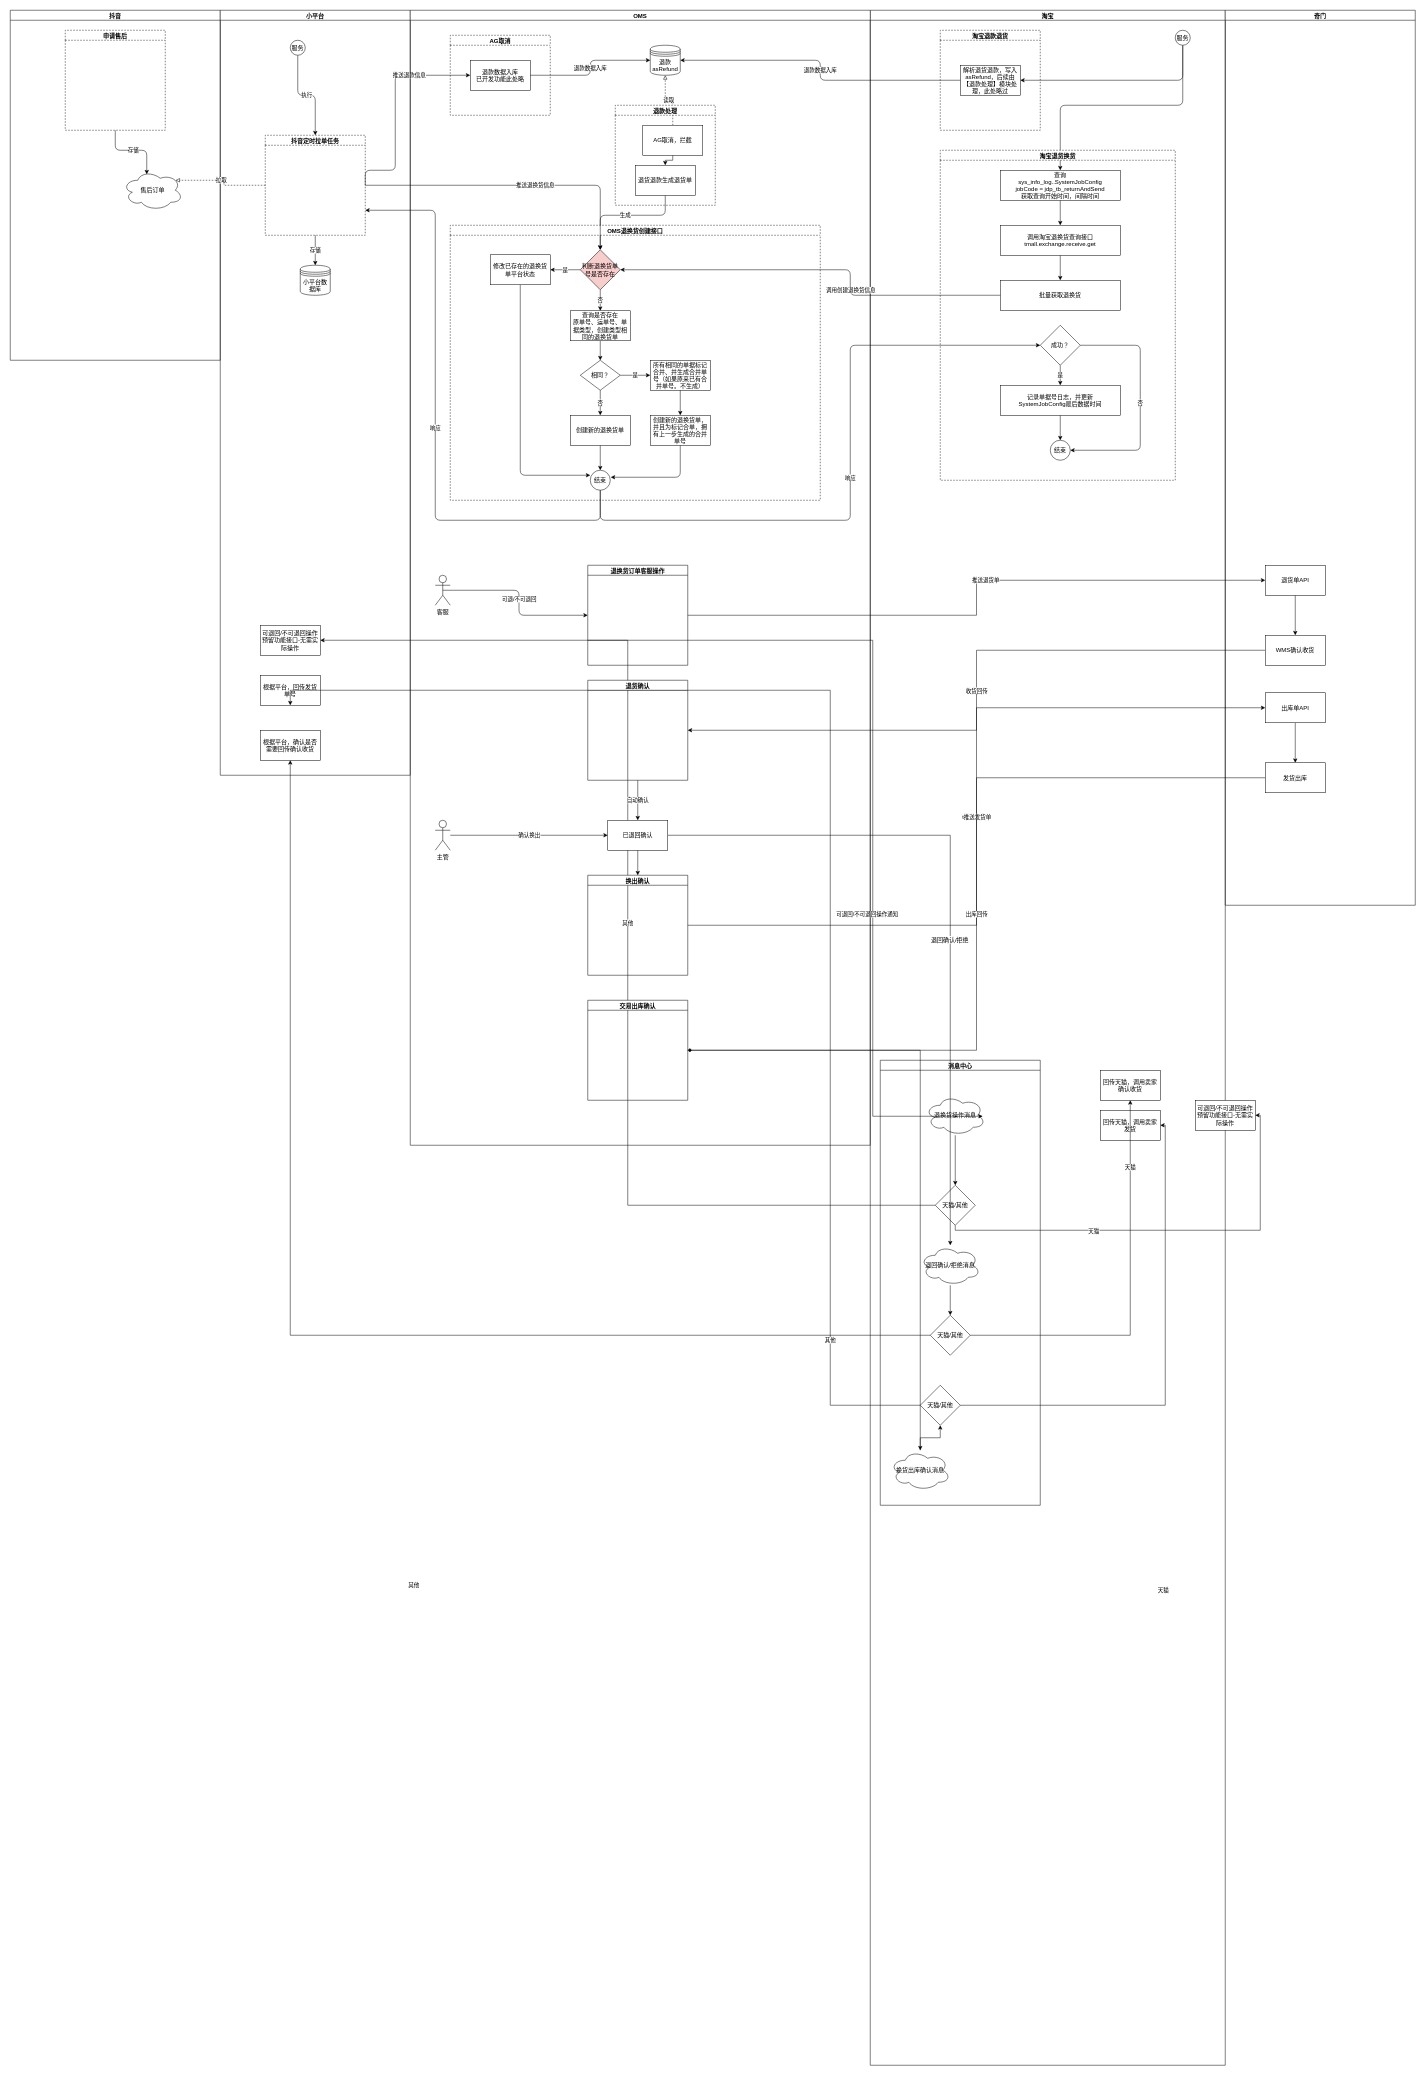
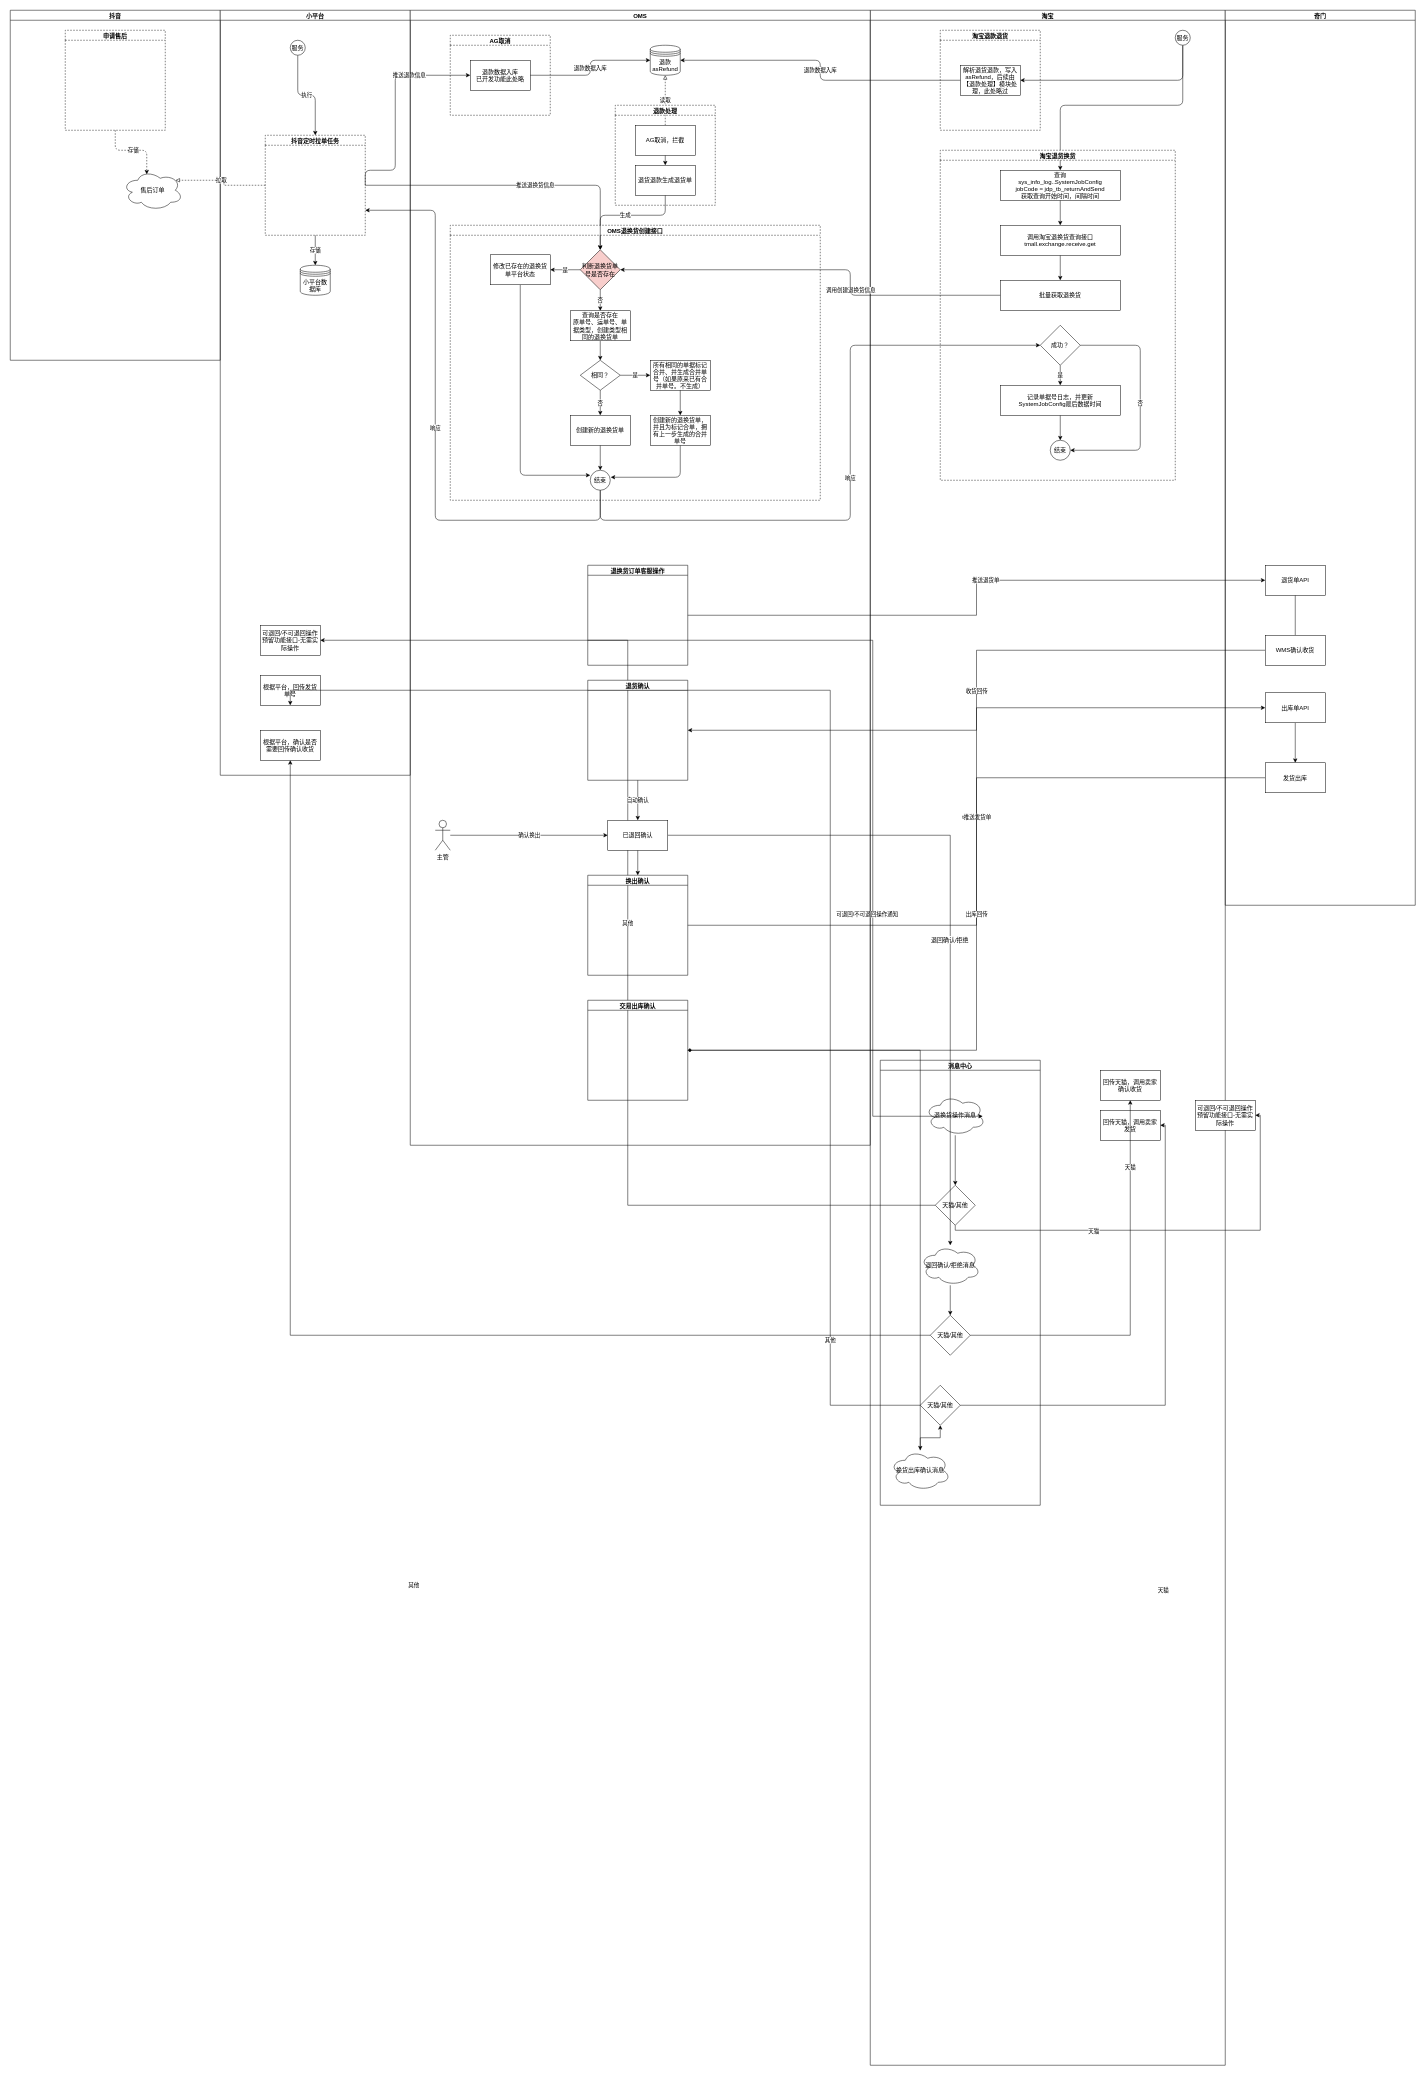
(673, 140) -> (665, 140)
(115, 147) -> (115, 147)
(443, 590) -> none
(519, 598) -> none
(1295, 630) -> (1295, 632)
